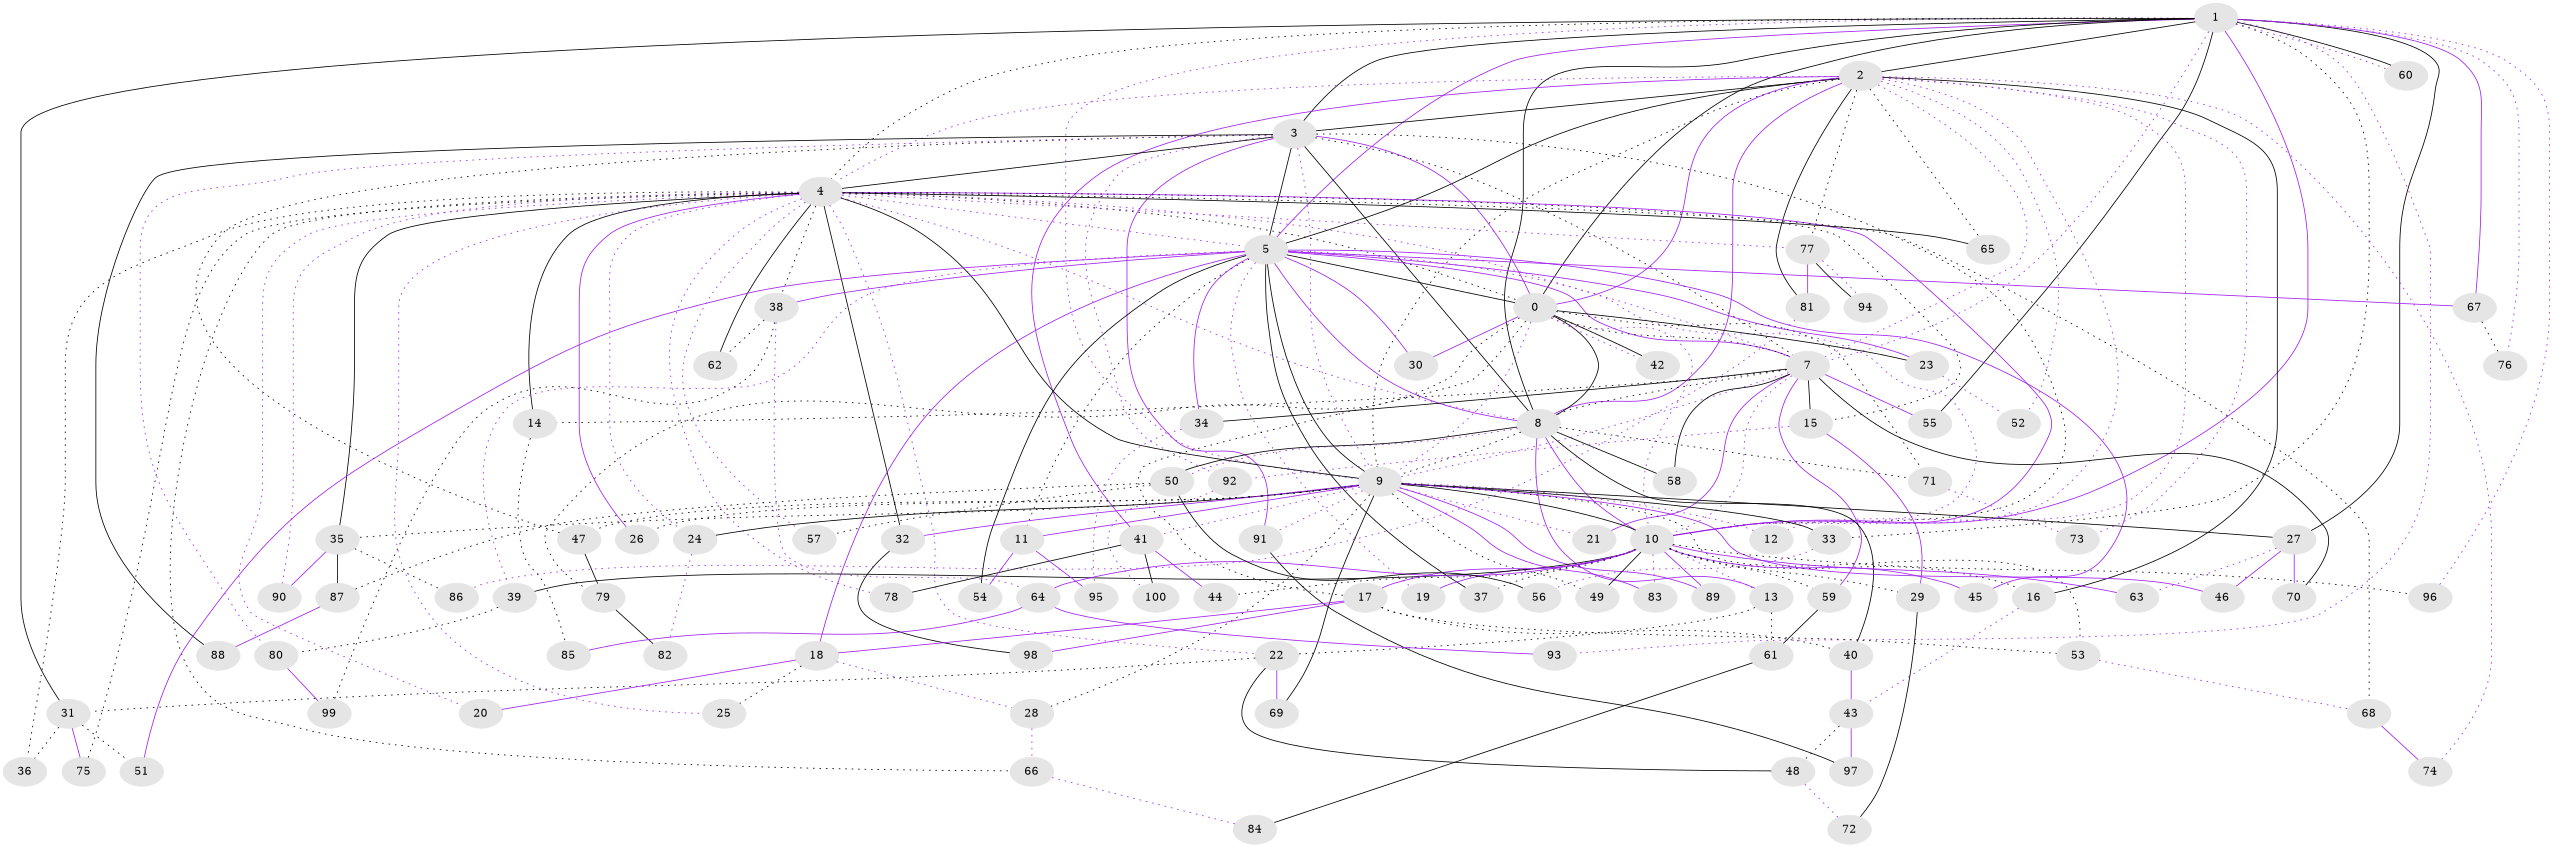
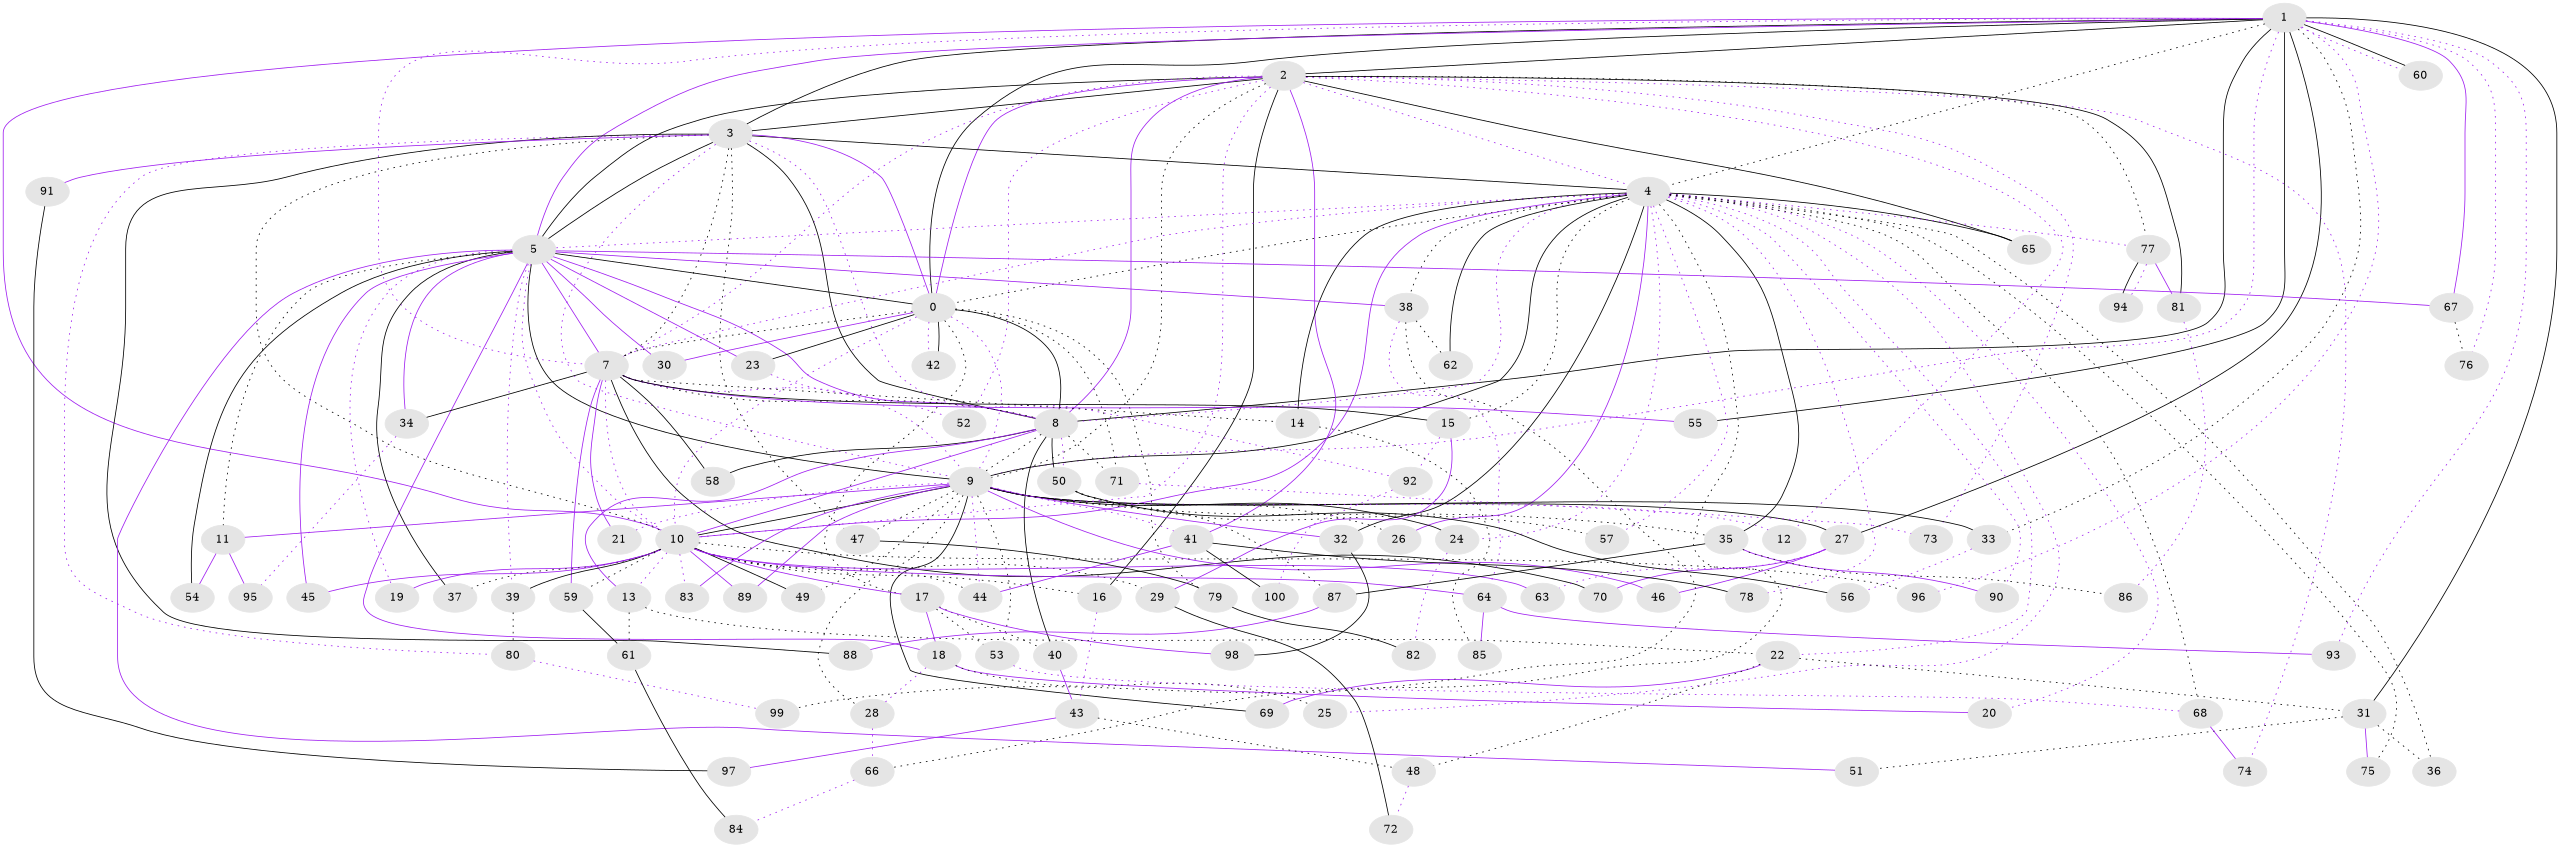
(1924, 163) -> (1659, 155)
(1320, 511) -> (976, 540)
(303, 685) -> (651, 686)
(1473, 763) -> (1598, 718)
